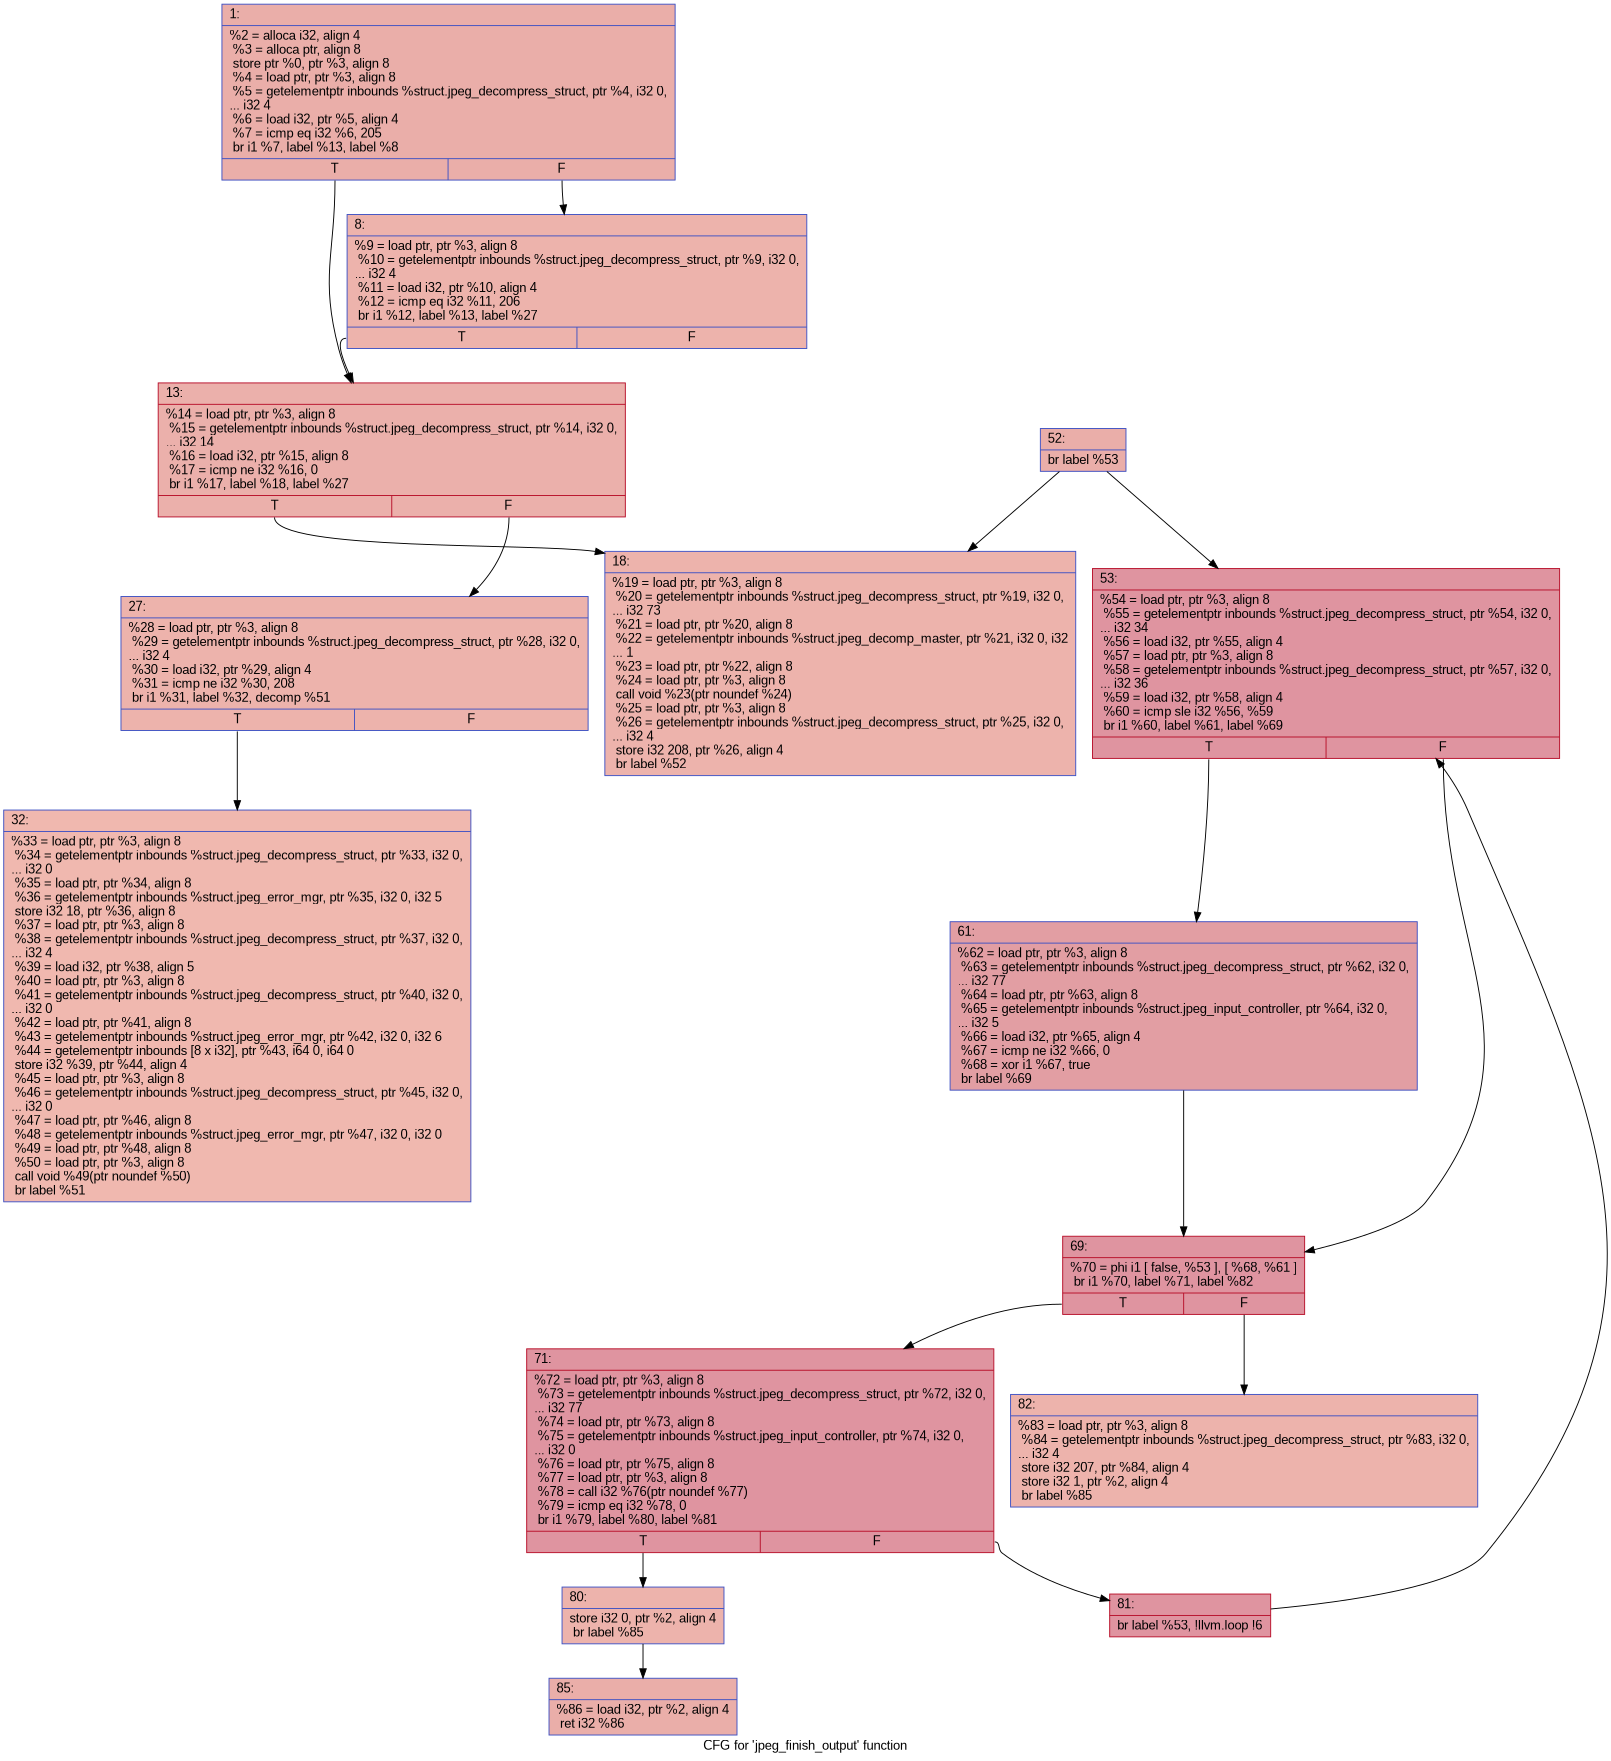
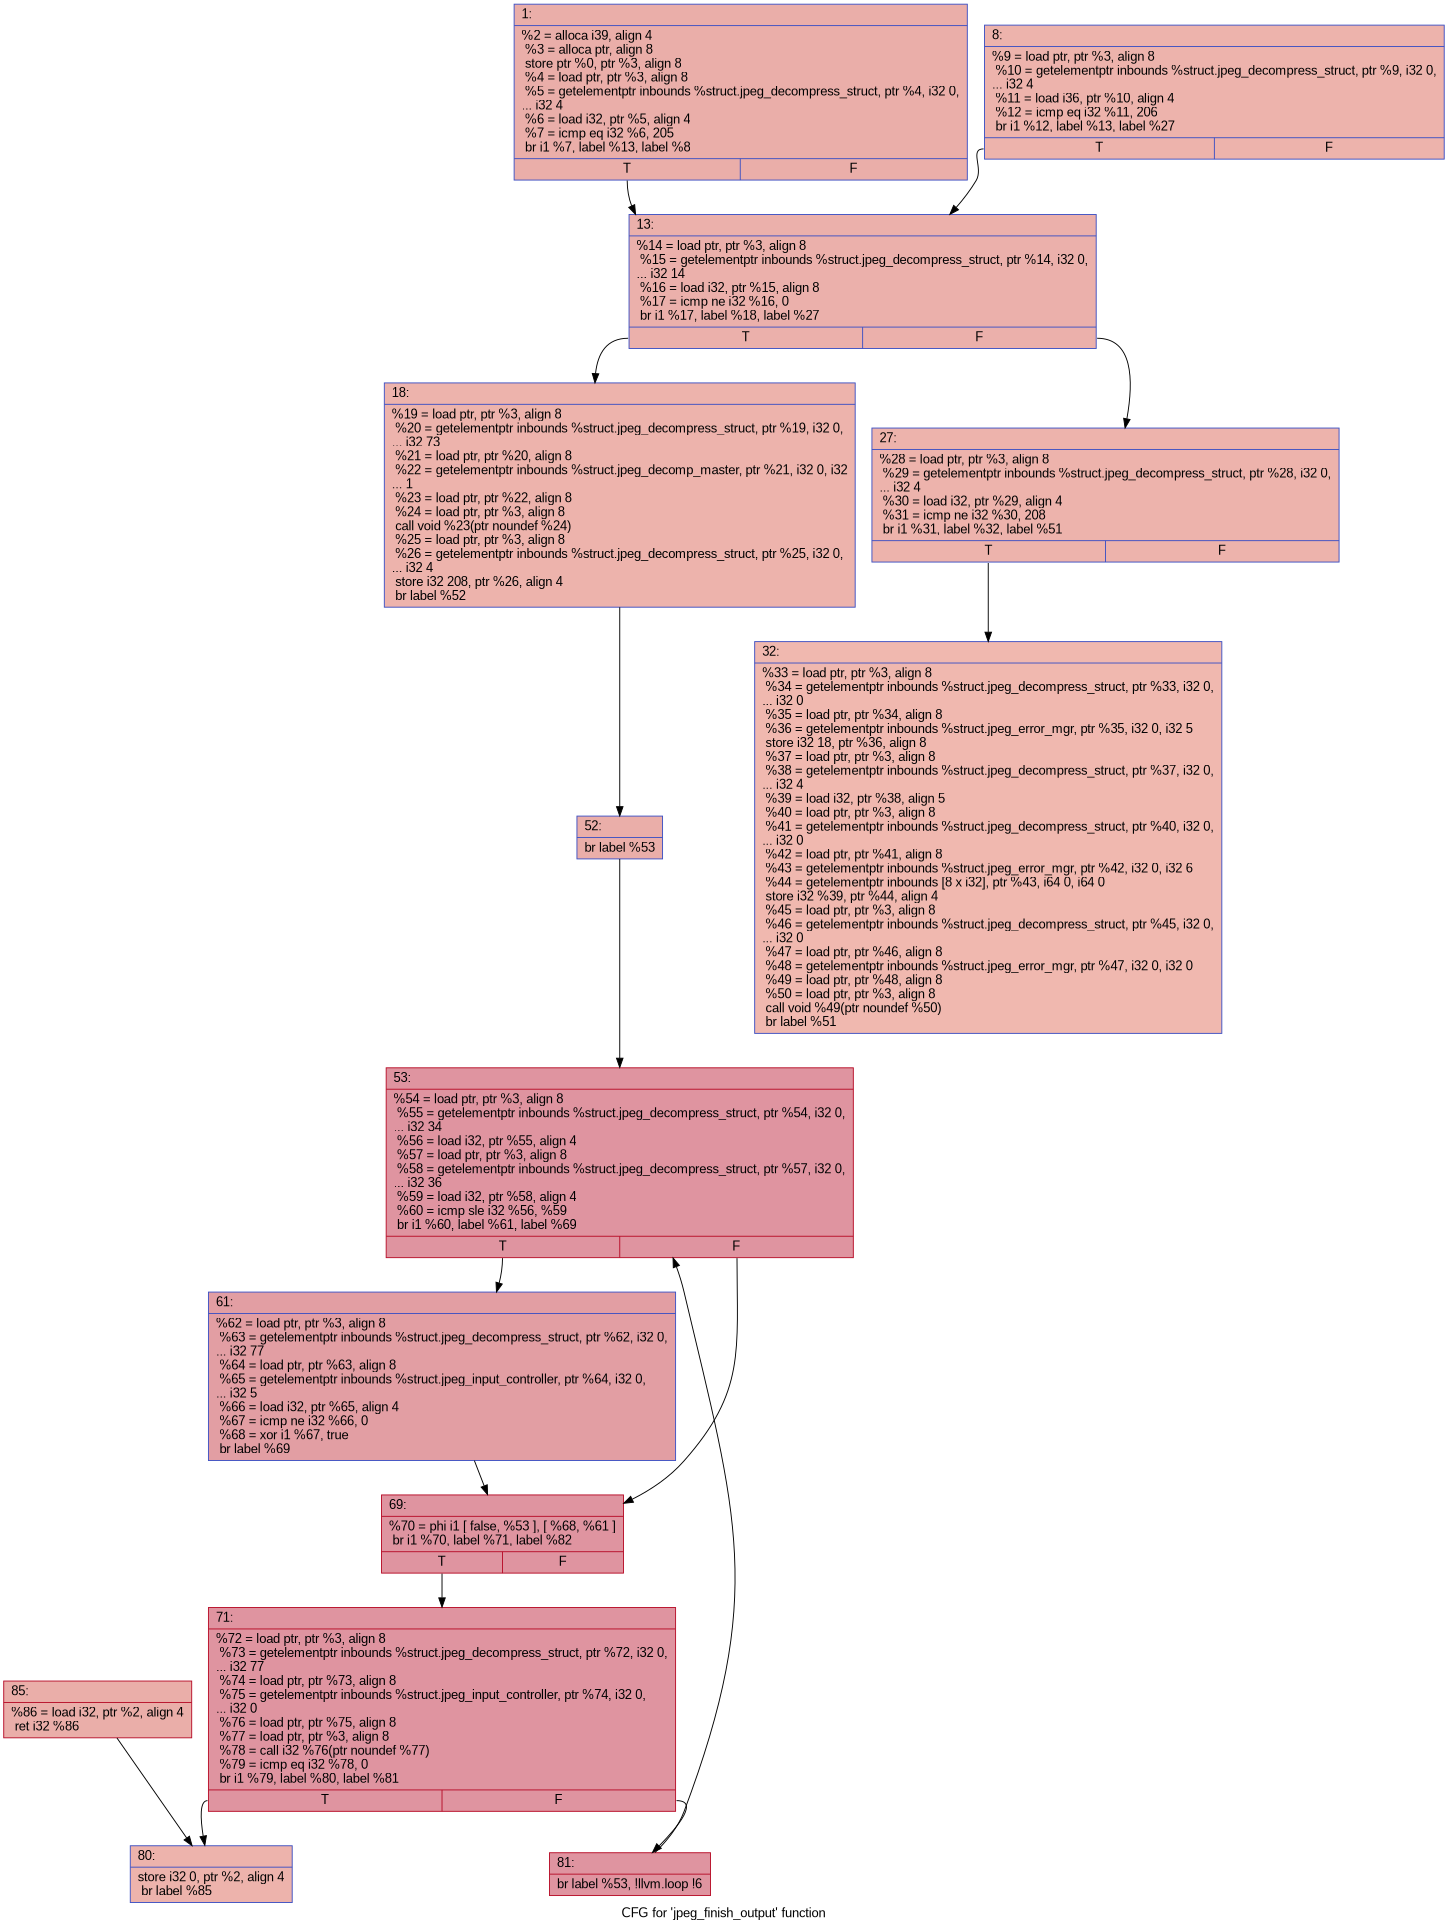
(295, 36) -> (587, 36)
(562, 193) -> none
(446, 288) -> (1083, 99)
(392, 450) -> (863, 281)
(1017, 508) -> (620, 707)
(229, 698) -> (971, 529)
(1244, 1451) -> none
(643, 1656) -> (152, 1788)
(643, 1707) -> (98, 1709)
